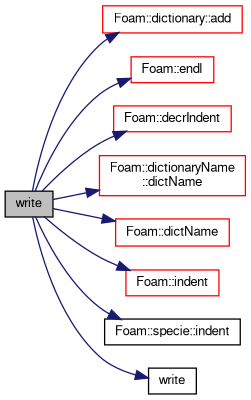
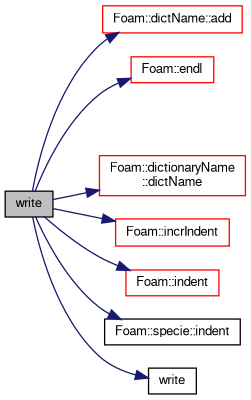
(172, 19) -> (172, 19)
(172, 119) -> none
(172, 232) -> (172, 232)
